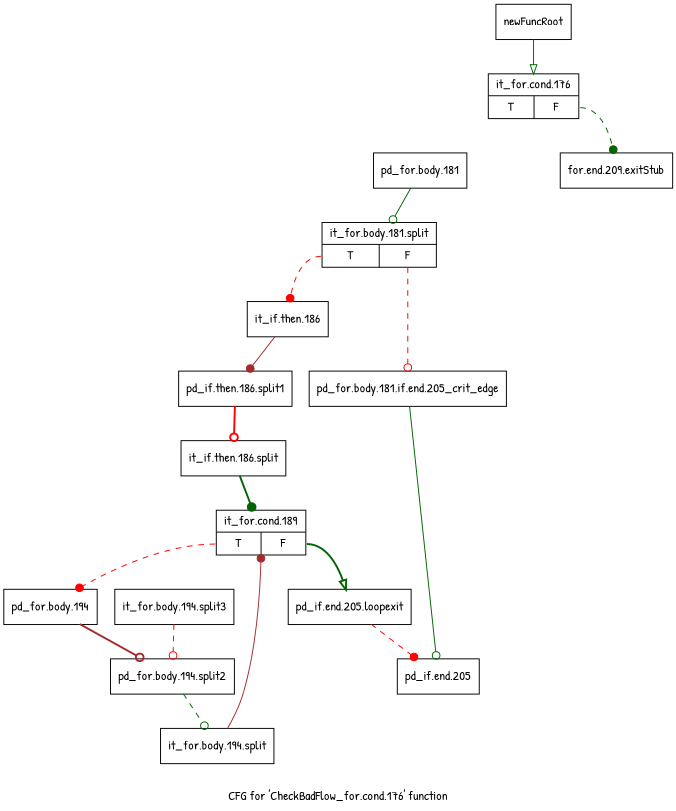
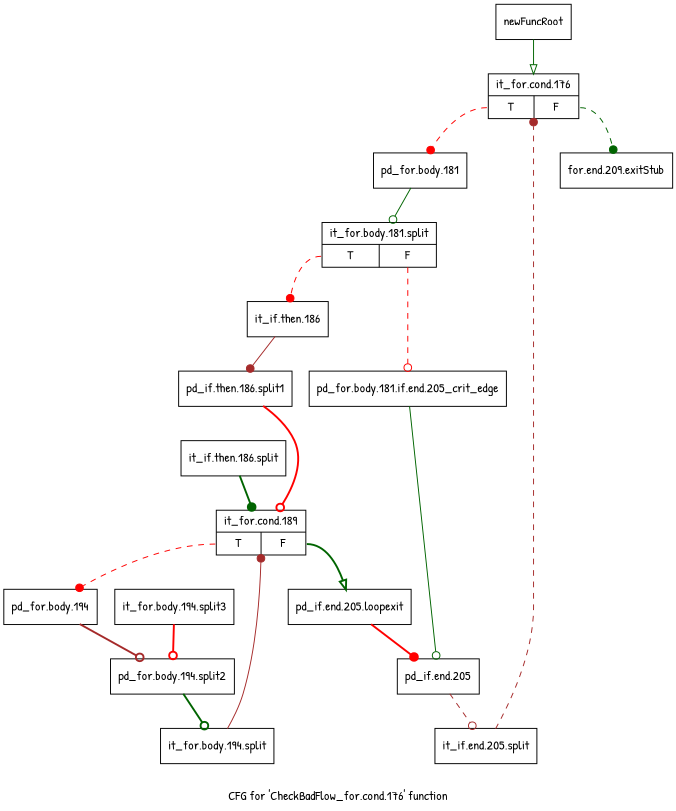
none -> (455, 120)
(234, 420) -> (297, 450)
(174, 638) -> (174, 638)
(391, 639) -> (391, 639)
(193, 708) -> (193, 708)
none -> (486, 746)
